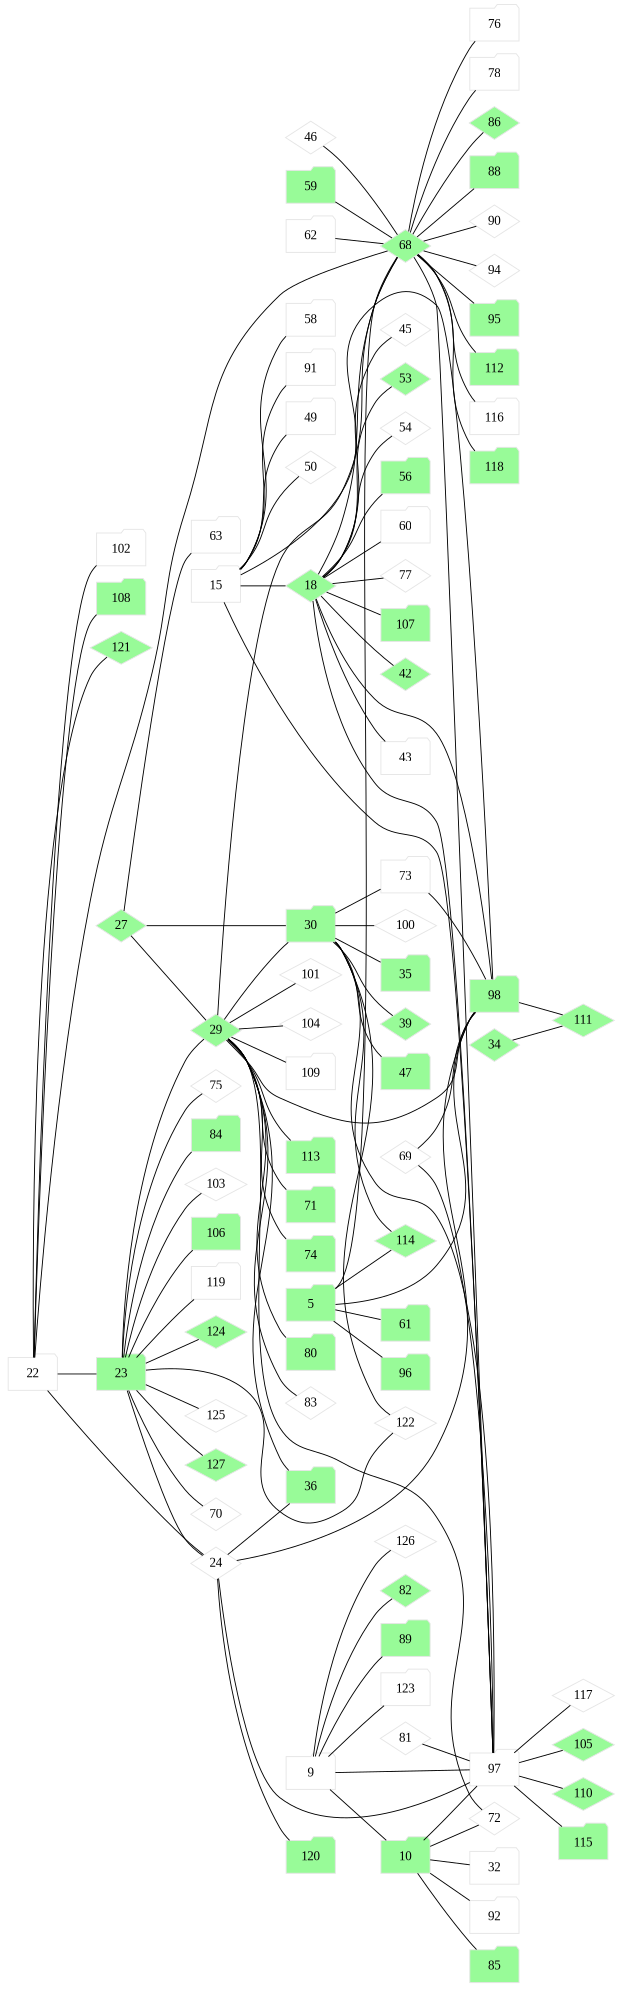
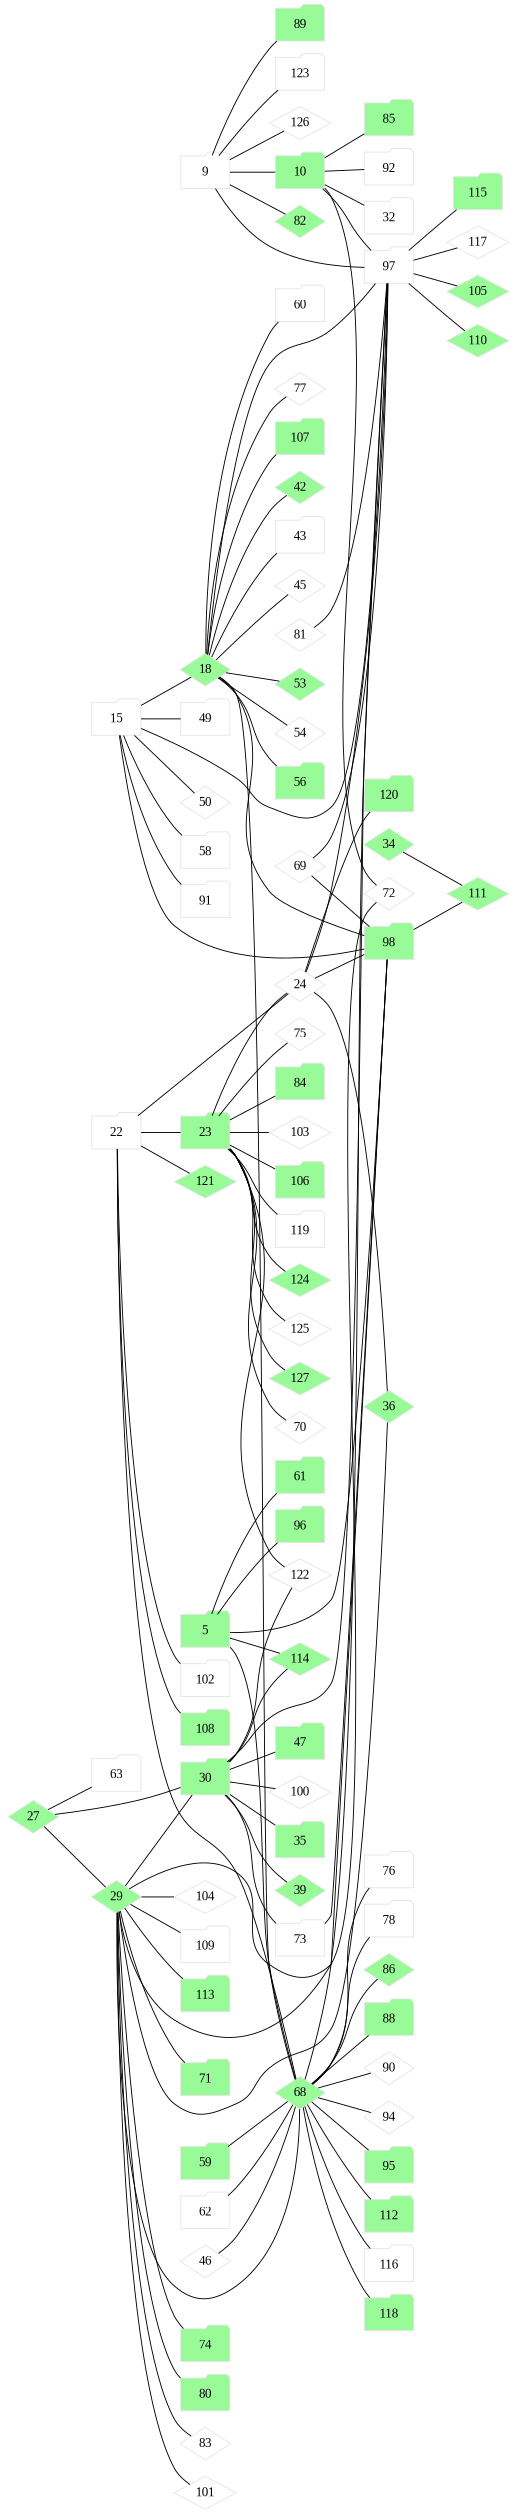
(141, 1191) -> none
(311, 1487) -> (389, 1407)
